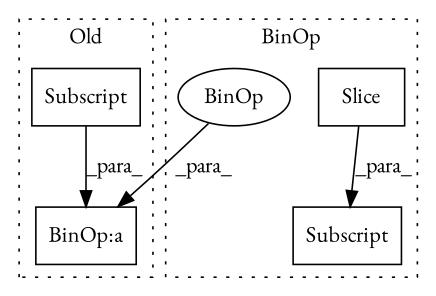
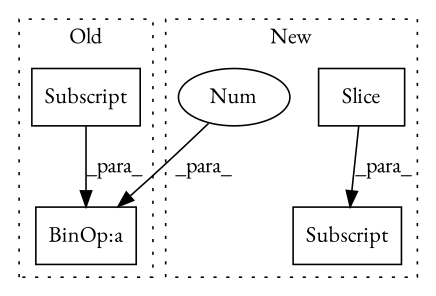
(292, 37) -> (292, 37)
(234, 97) -> (234, 97)
